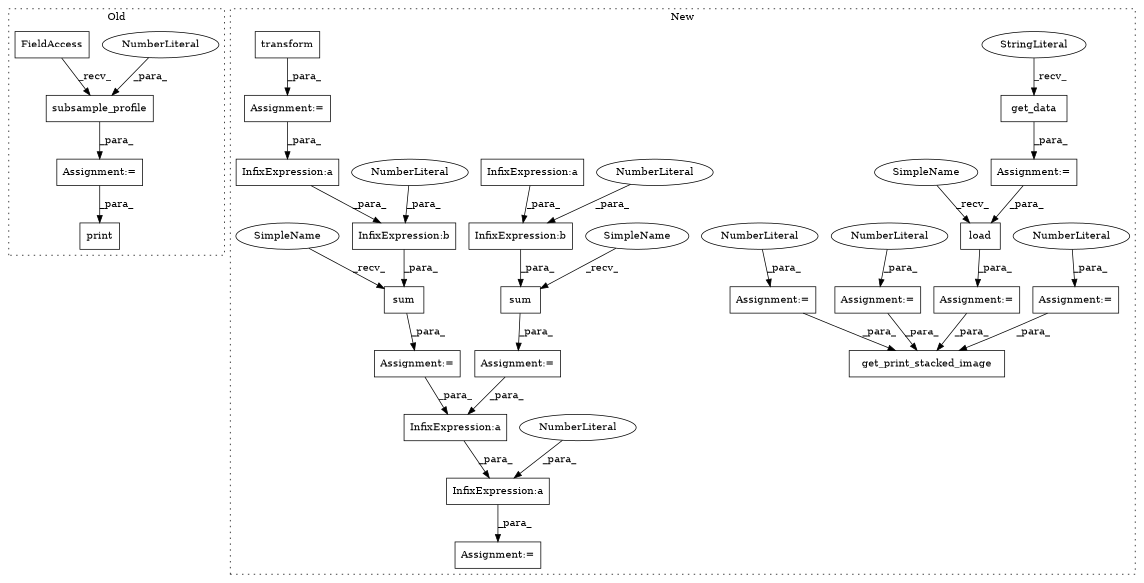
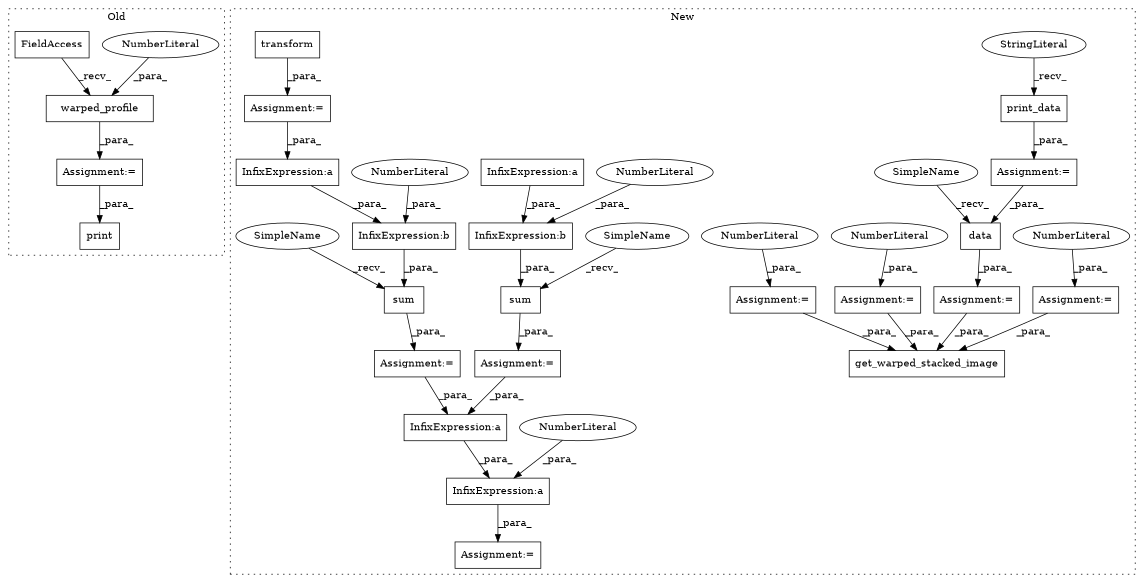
(100, 109) -> (100, 109)
(1034, 109) -> (1034, 109)
(980, 236) -> (980, 236)
(927, 364) -> (927, 364)
